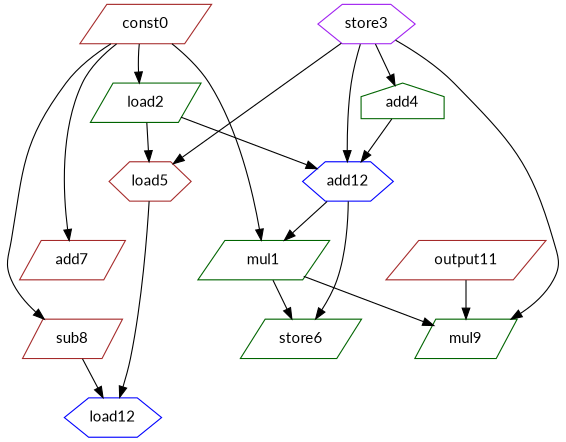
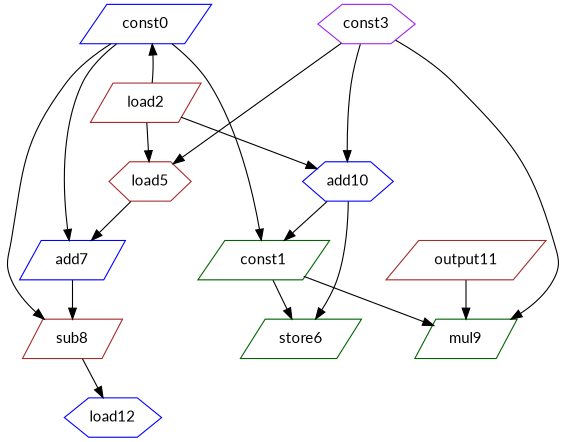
(146, 24) -> (146, 24)
(367, 24) -> (367, 24)
(138, 58) -> (153, 69)
(146, 103) -> (146, 103)
(403, 103) -> none
(348, 181) -> (348, 181)
(73, 260) -> (73, 260)
(264, 260) -> (264, 260)
none -> (72, 294)
(141, 295) -> (115, 217)
